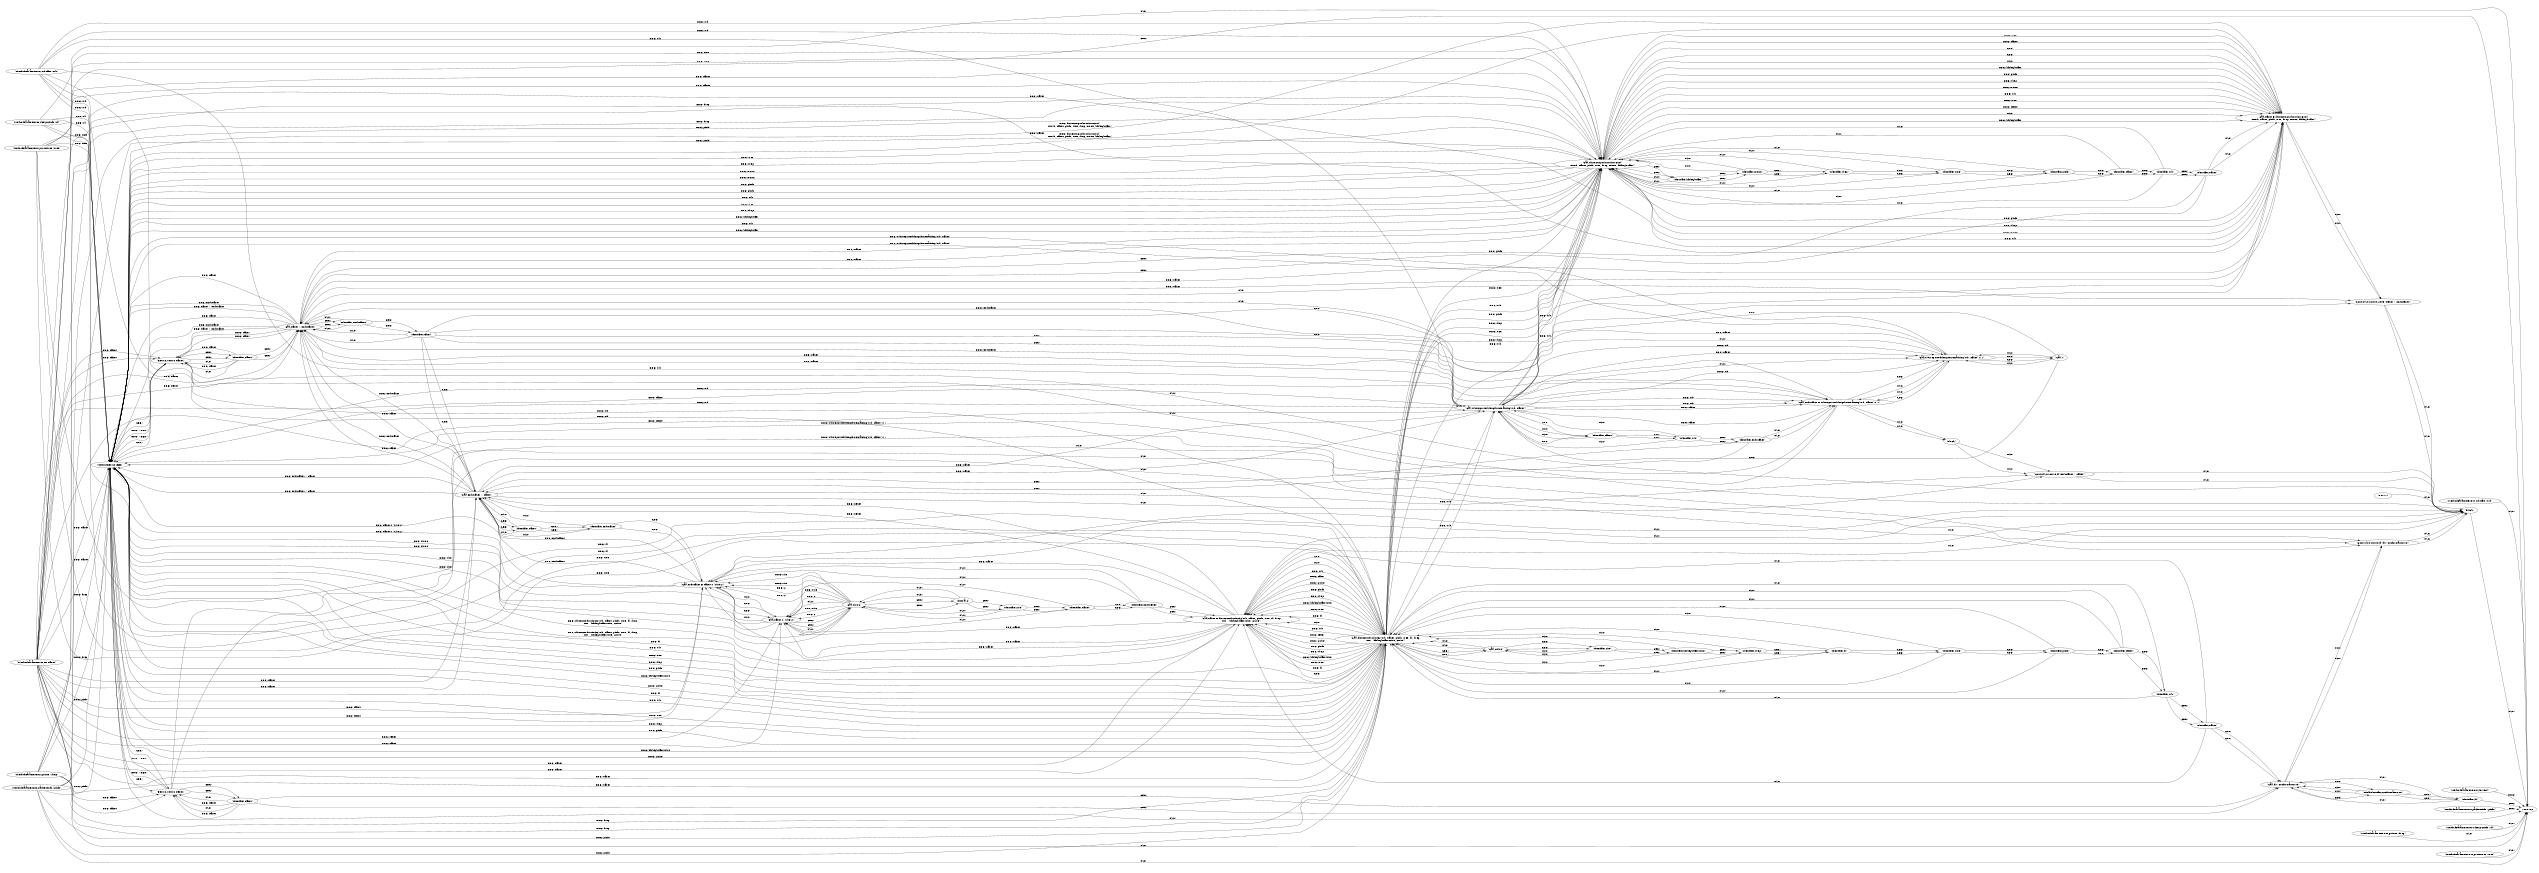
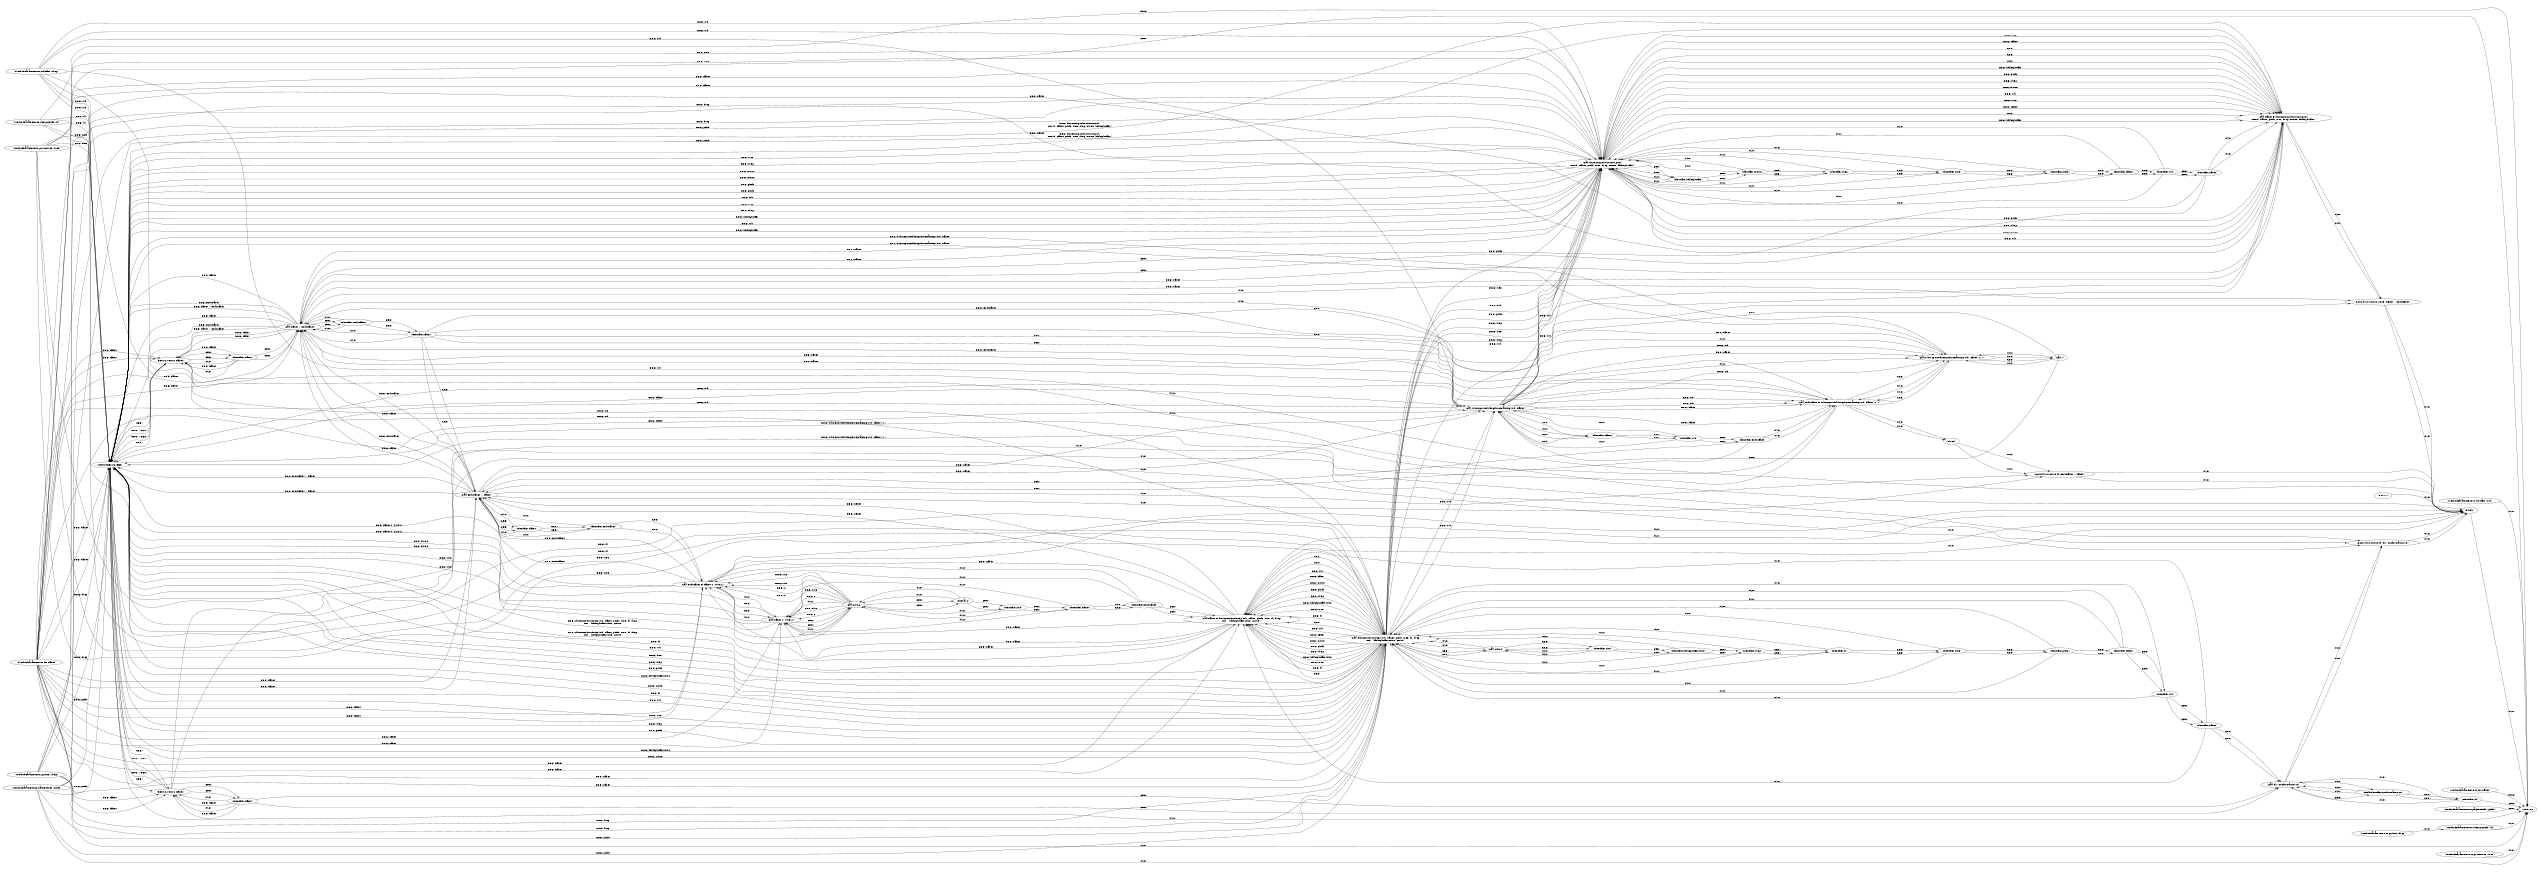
(1144, 11) -> (1144, 11)
(37, 71) -> (37, 71)
(2470, 790) -> (2470, 790)
(2466, 841) -> (2425, 831)
